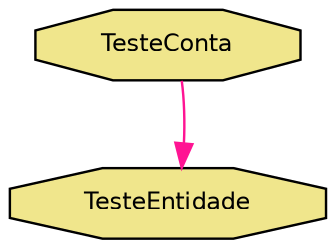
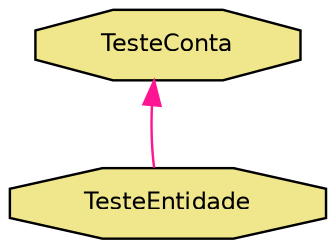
(184, 112) -> (152, 136)
